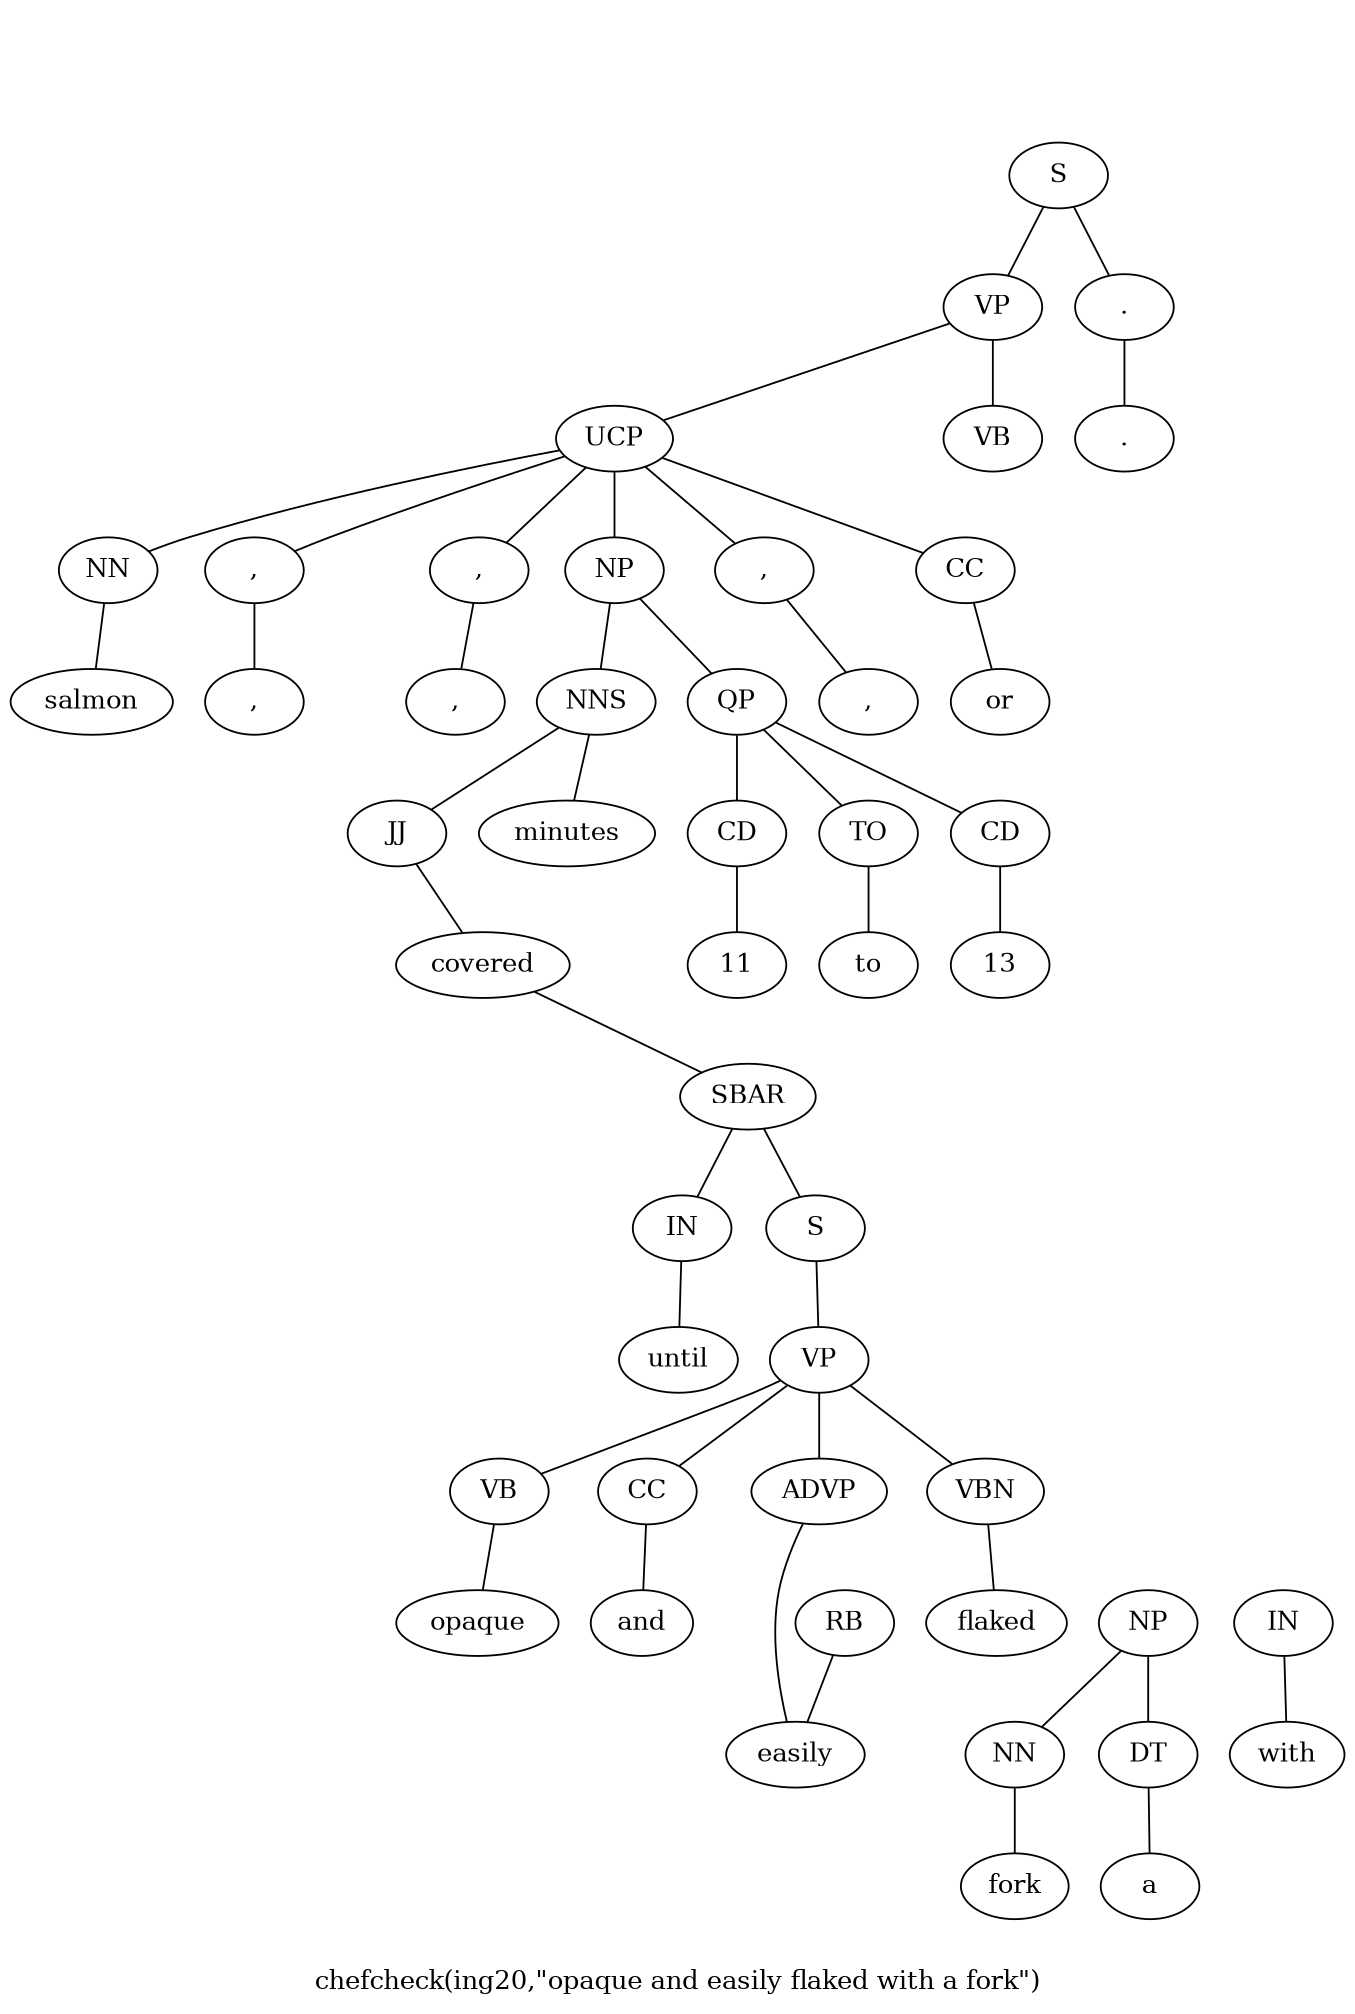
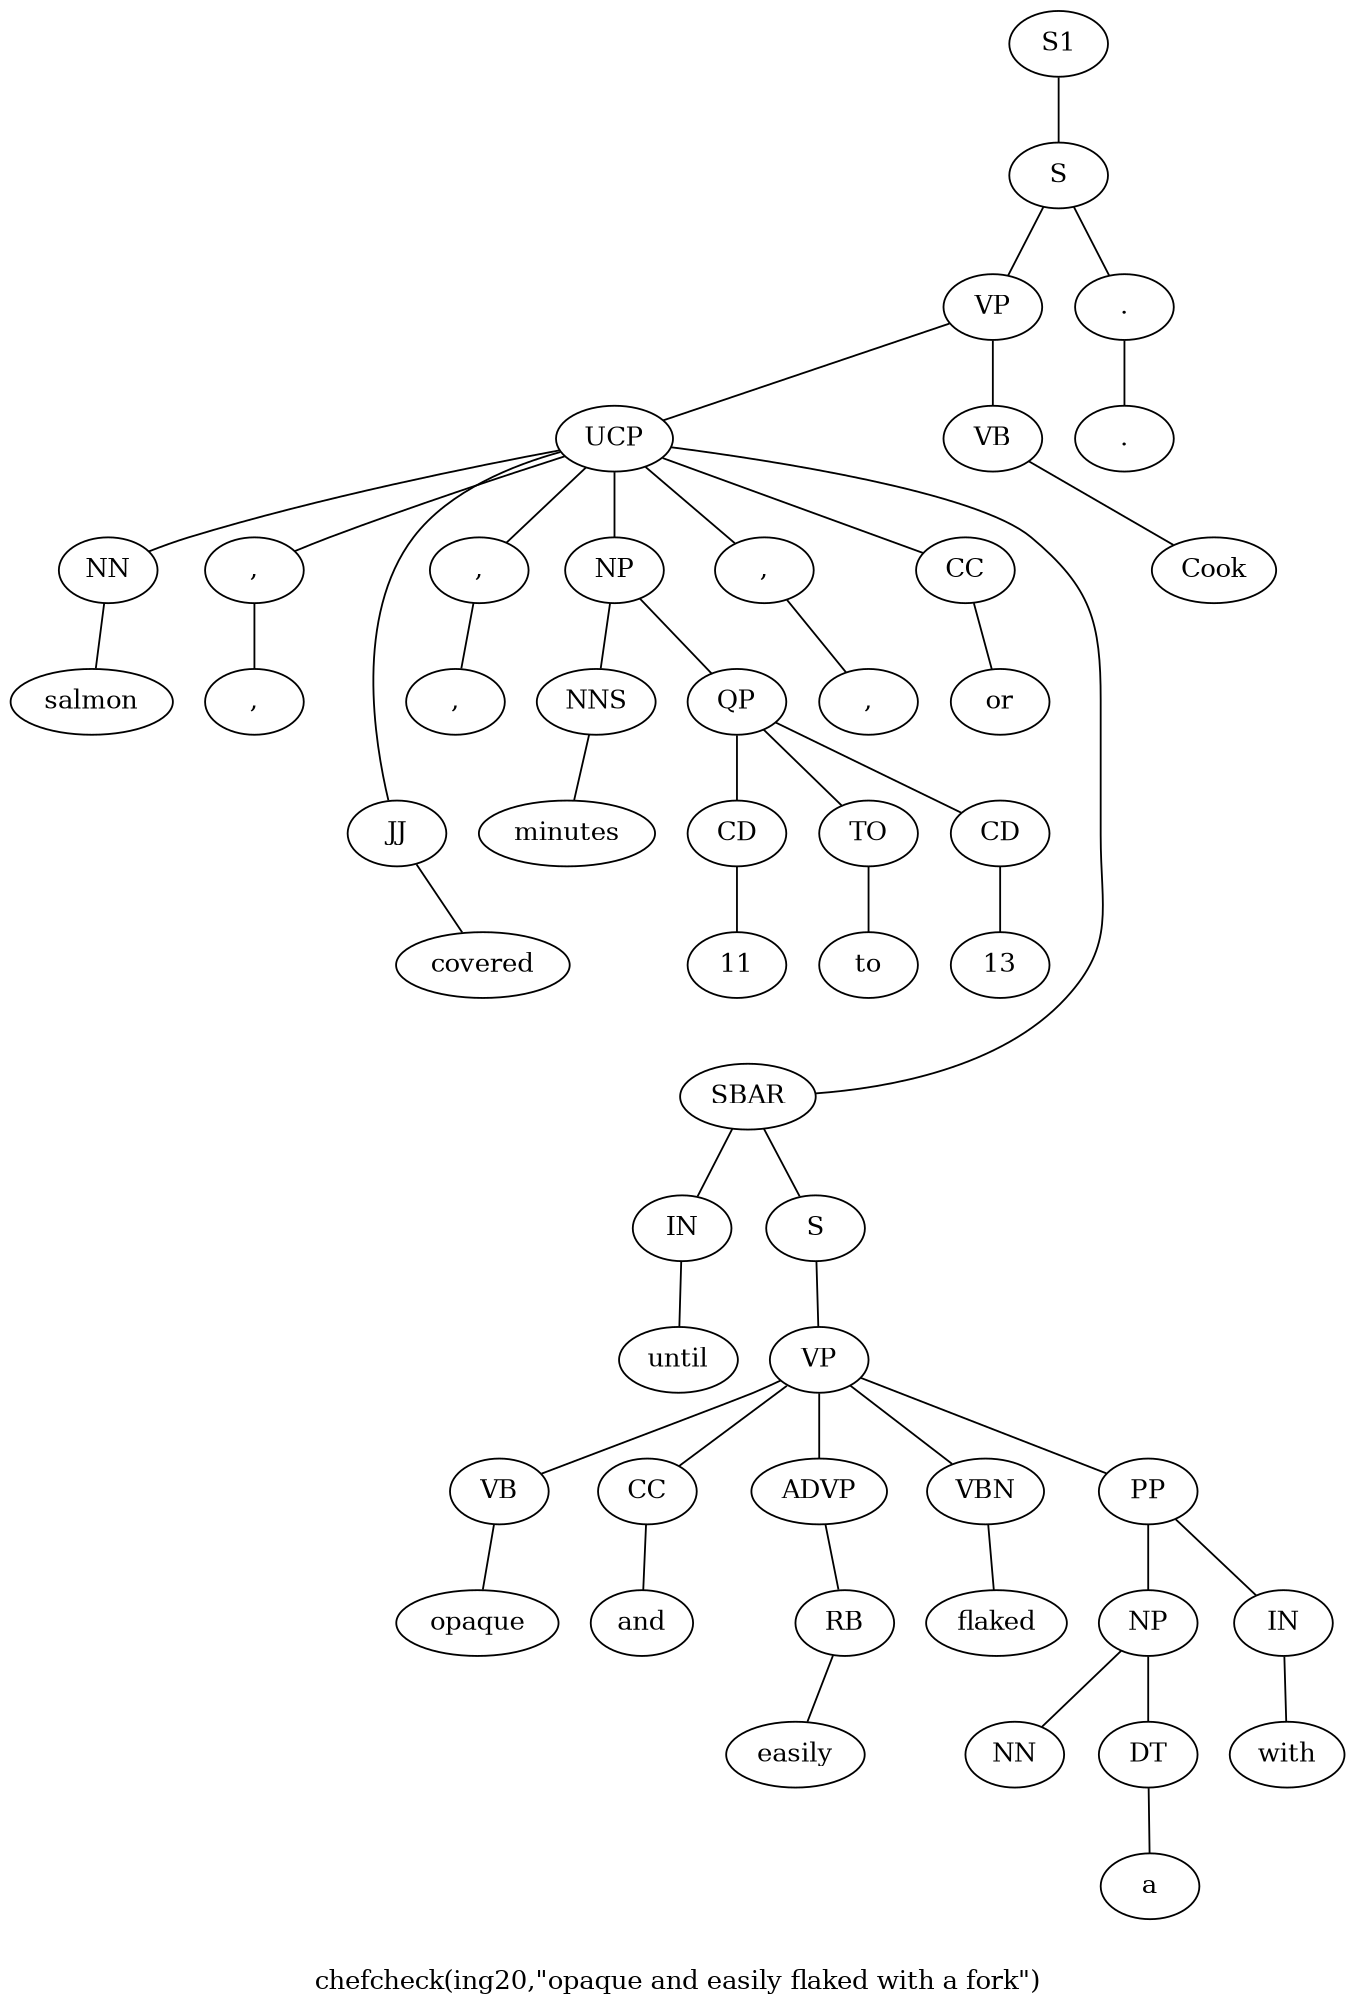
none -> (1059, 44)
none -> (1214, 570)
(495, 769) -> (390, 581)
(618, 1032) -> (1101, 711)
none -> (1148, 1491)
(776, 1621) -> (832, 1557)
(1015, 1886) -> none
